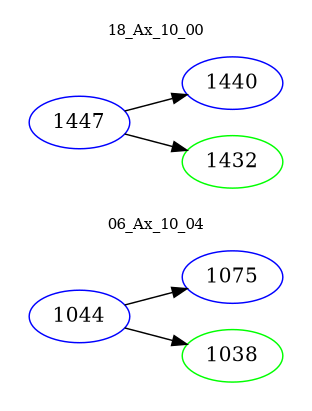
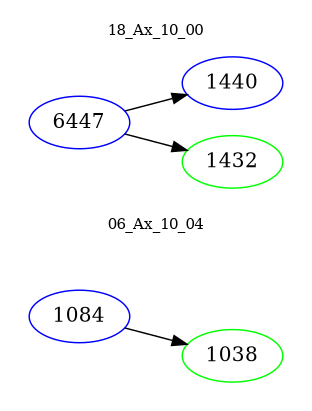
(79, 122) -> (79, 122)
(233, 277) -> none
(79, 316) -> (79, 316)
